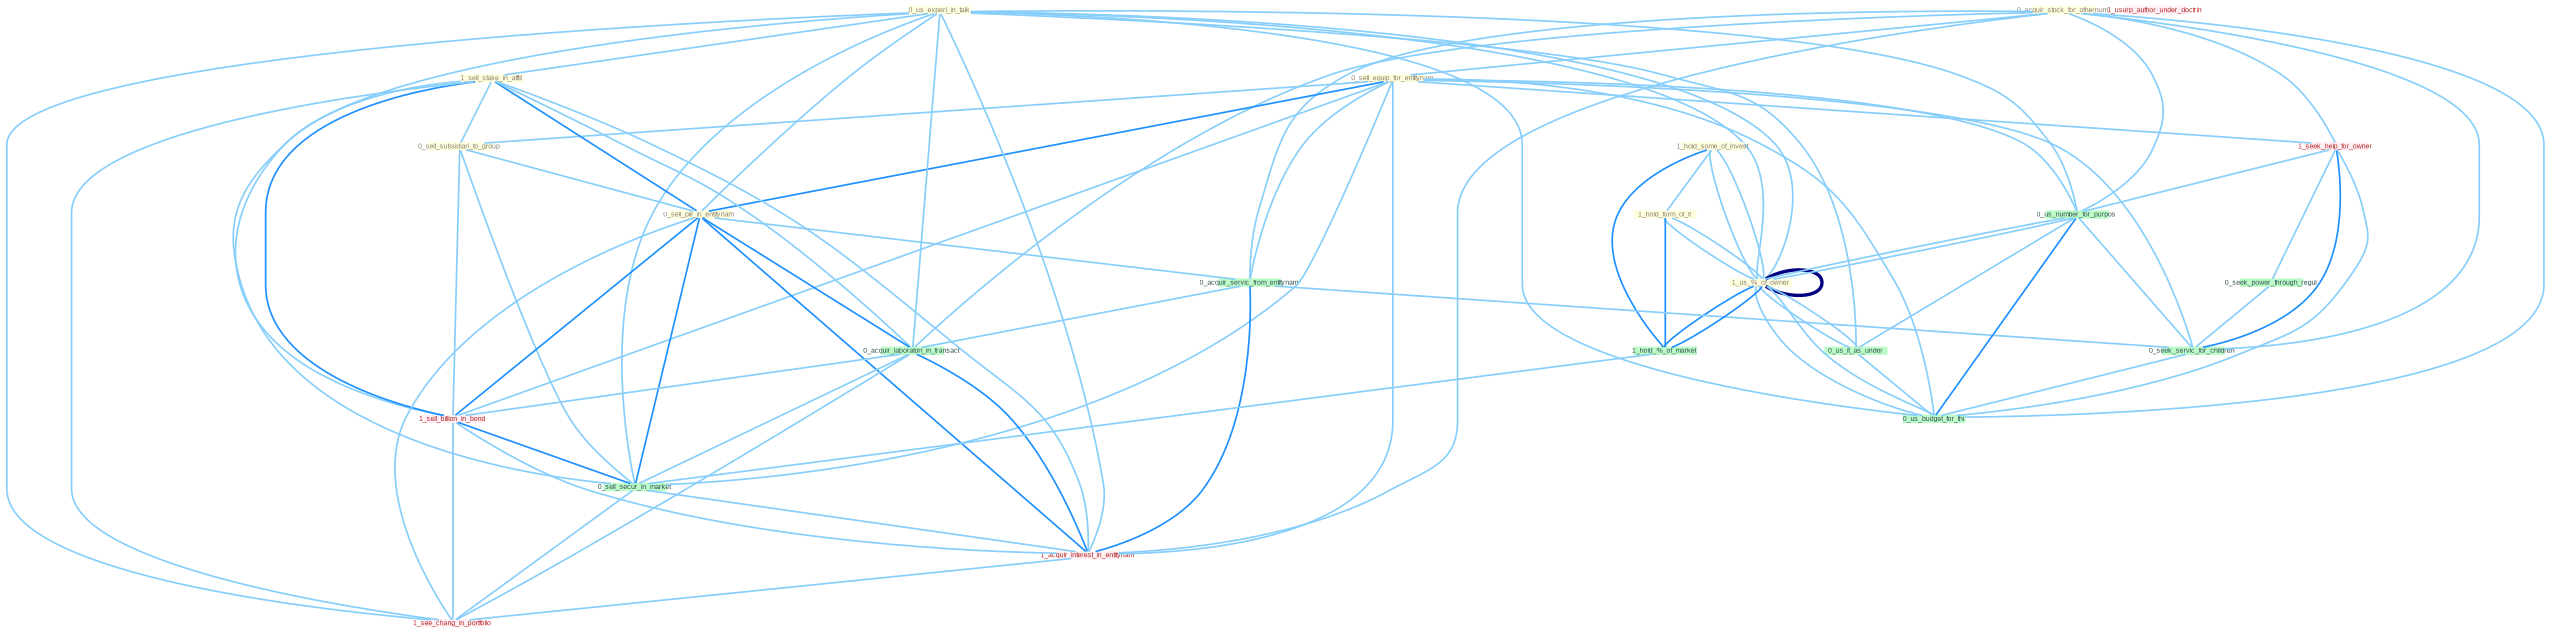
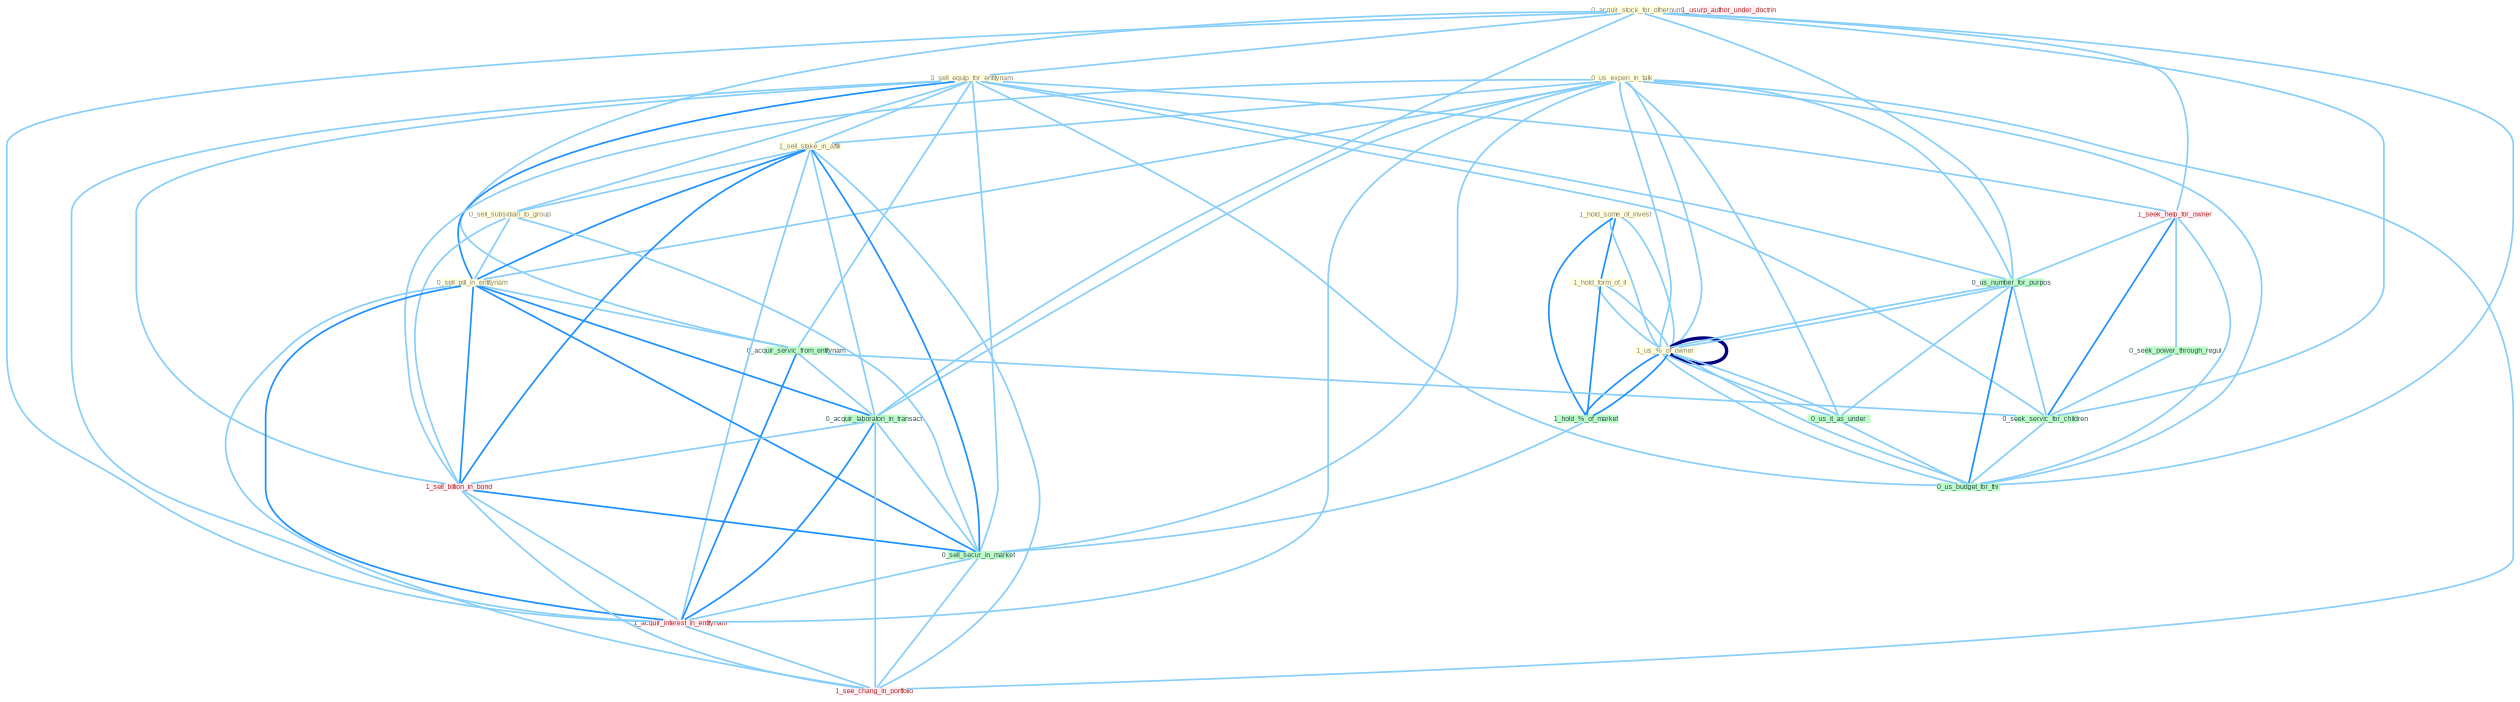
none -> (865, 123)
(1689, 180) -> (1608, 250)
(314, 385) -> (922, 341)
